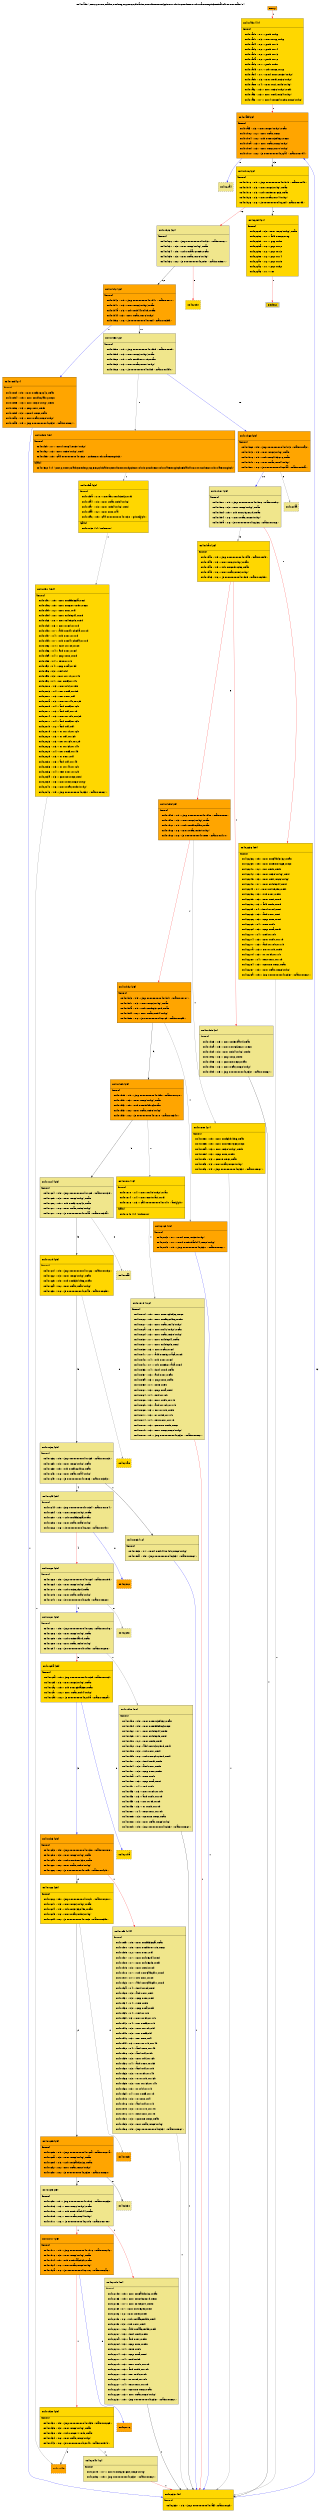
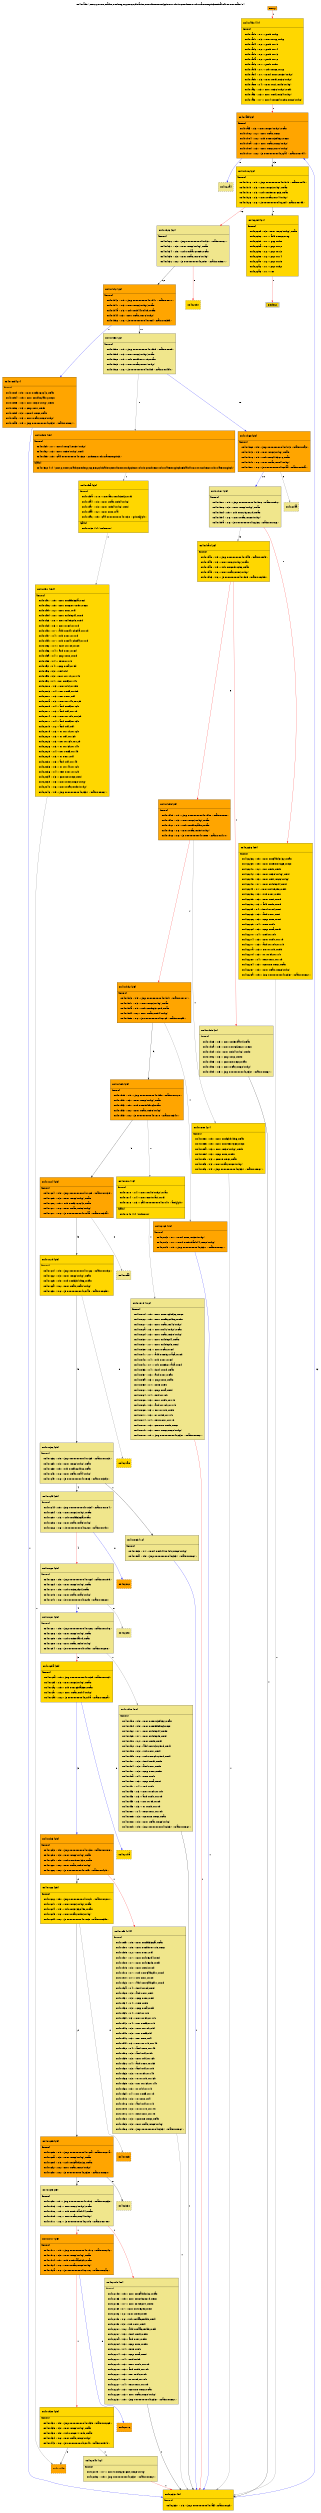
(77, 1198) -> (77, 1198)
